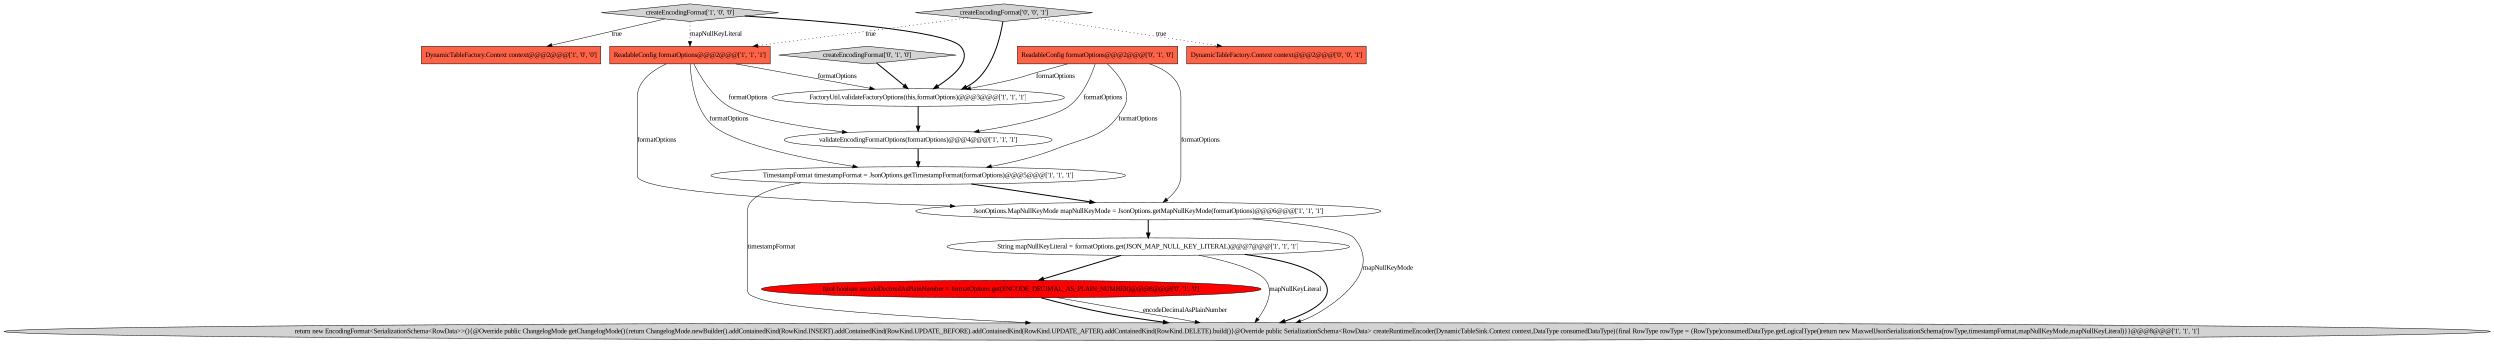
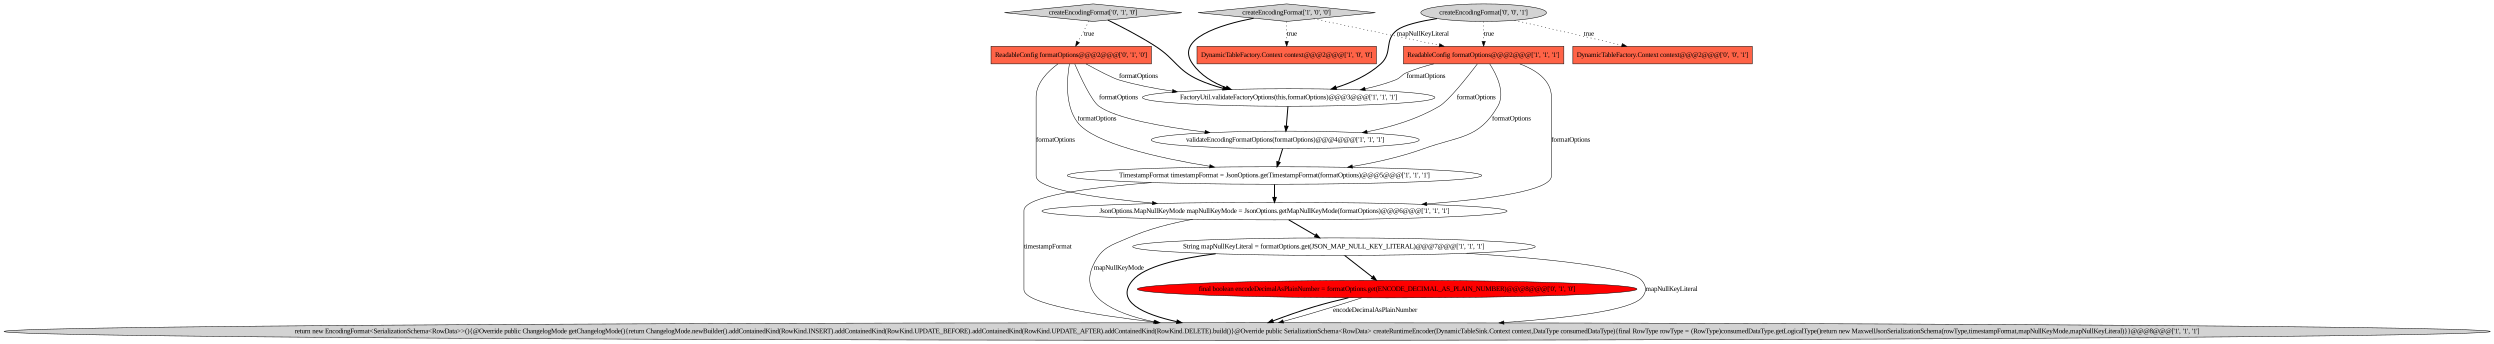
(1004, 13) -> (1484, 13)
none -> (1083, 31)
(608, 32) -> (1287, 31)
